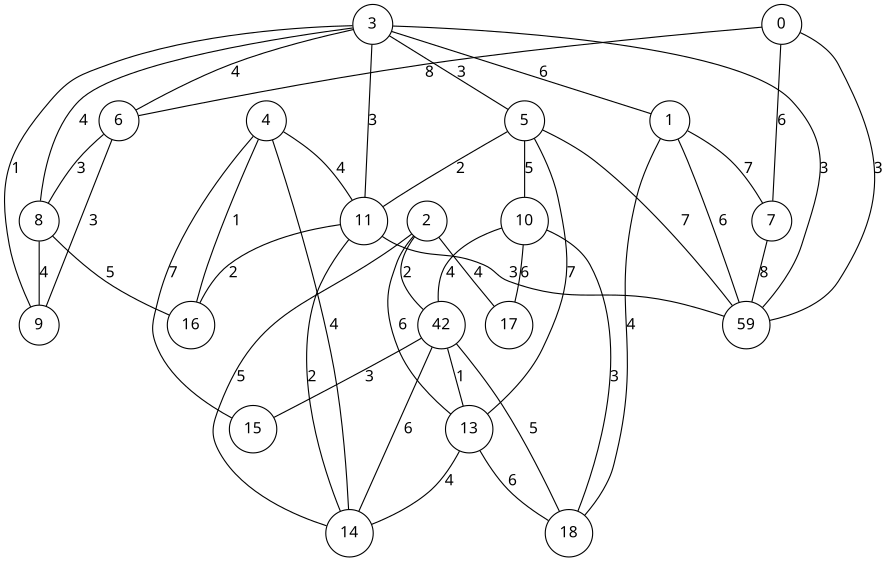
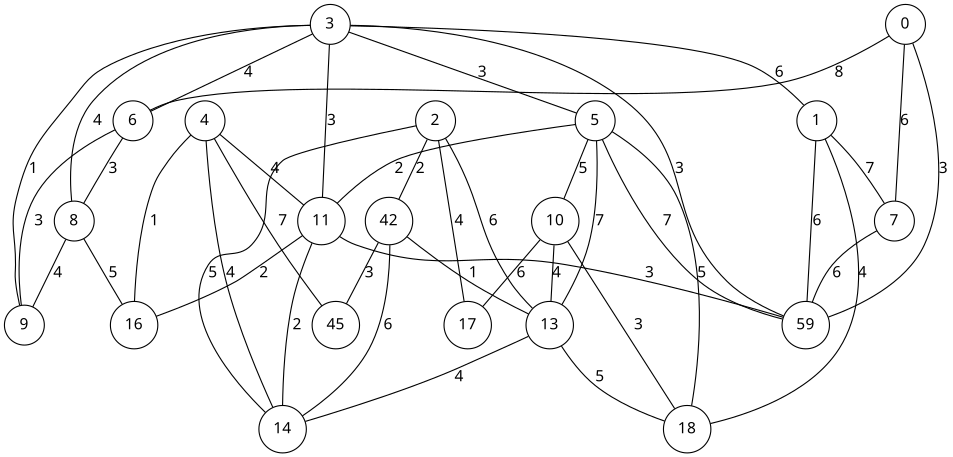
(460, 250) -> (552, 273)
(765, 273) -> (837, 273)
(514, 424) -> (694, 254)
(253, 429) -> (336, 325)
(513, 481) -> (600, 377)
